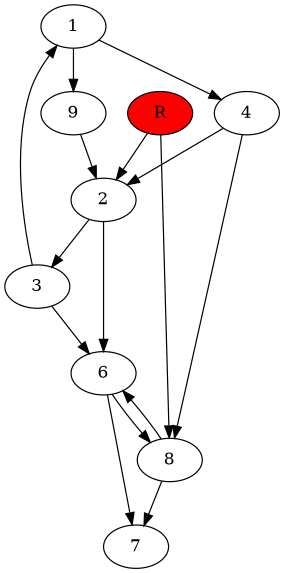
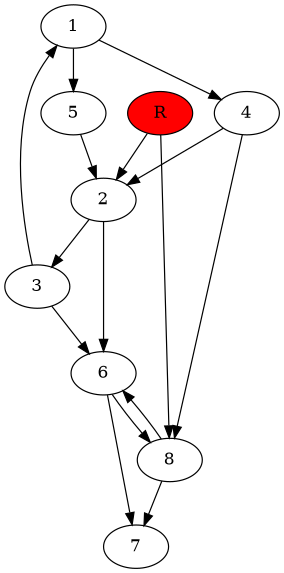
(73, 113) -> (73, 113)
